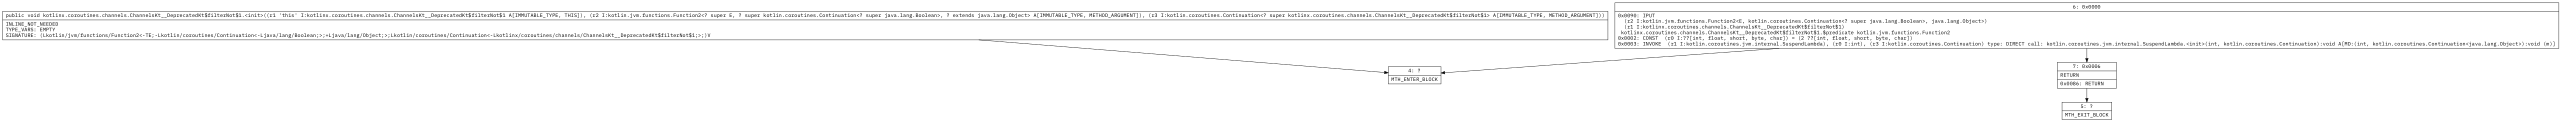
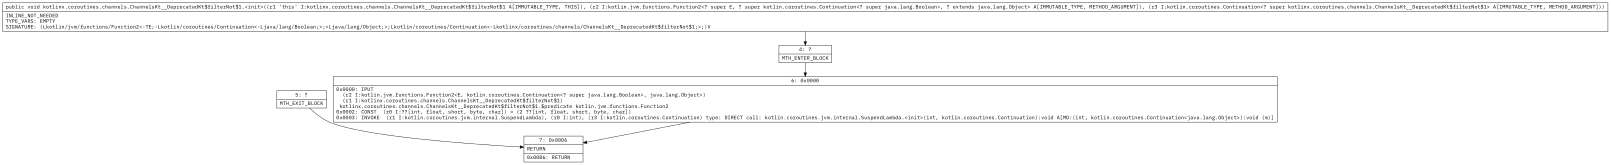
(1640, 16) -> (358, 89)
(1612, 61) -> (805, 68)
(2087, 93) -> (412, 138)
